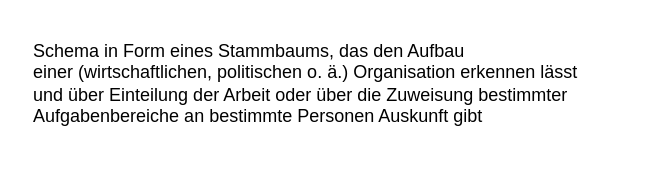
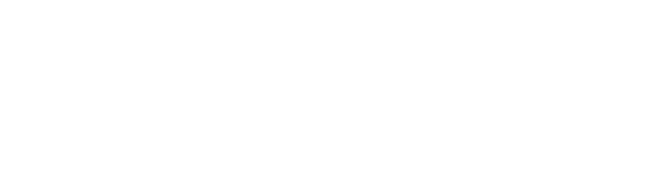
(331, 91) -> none
